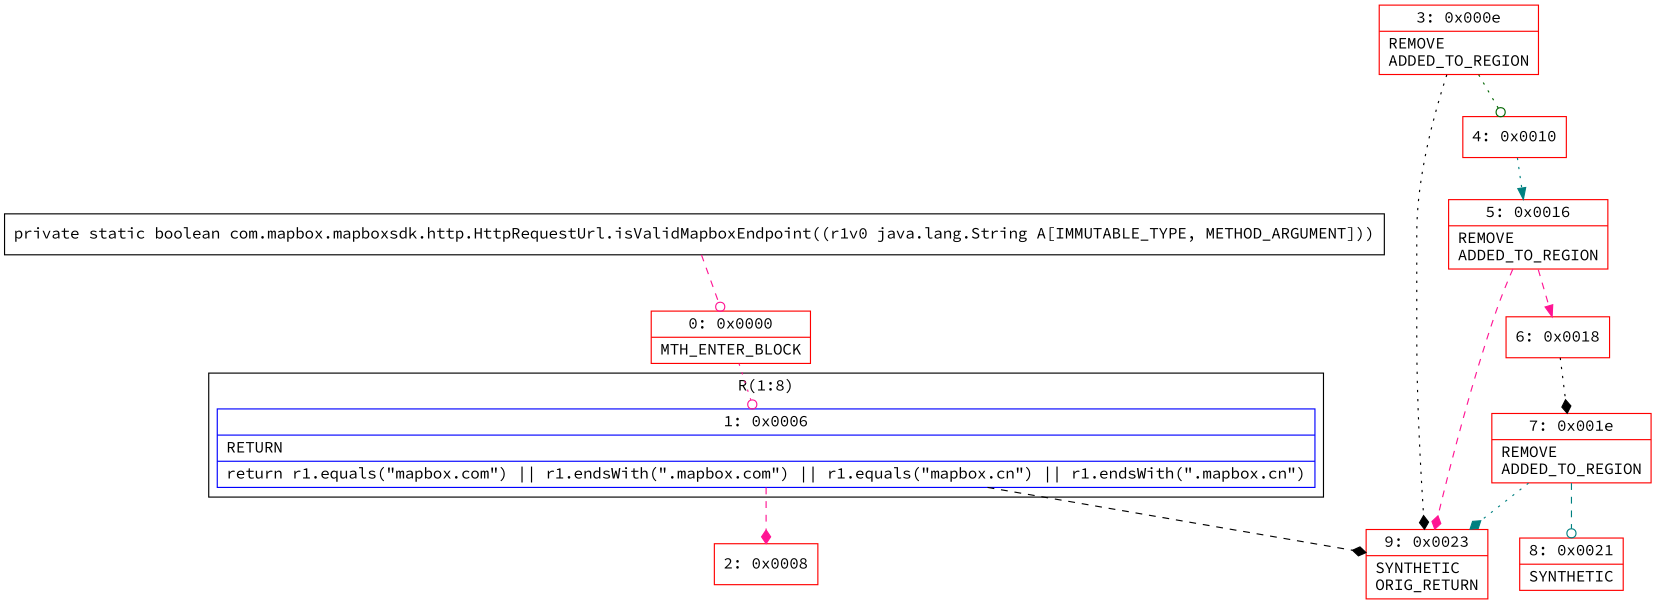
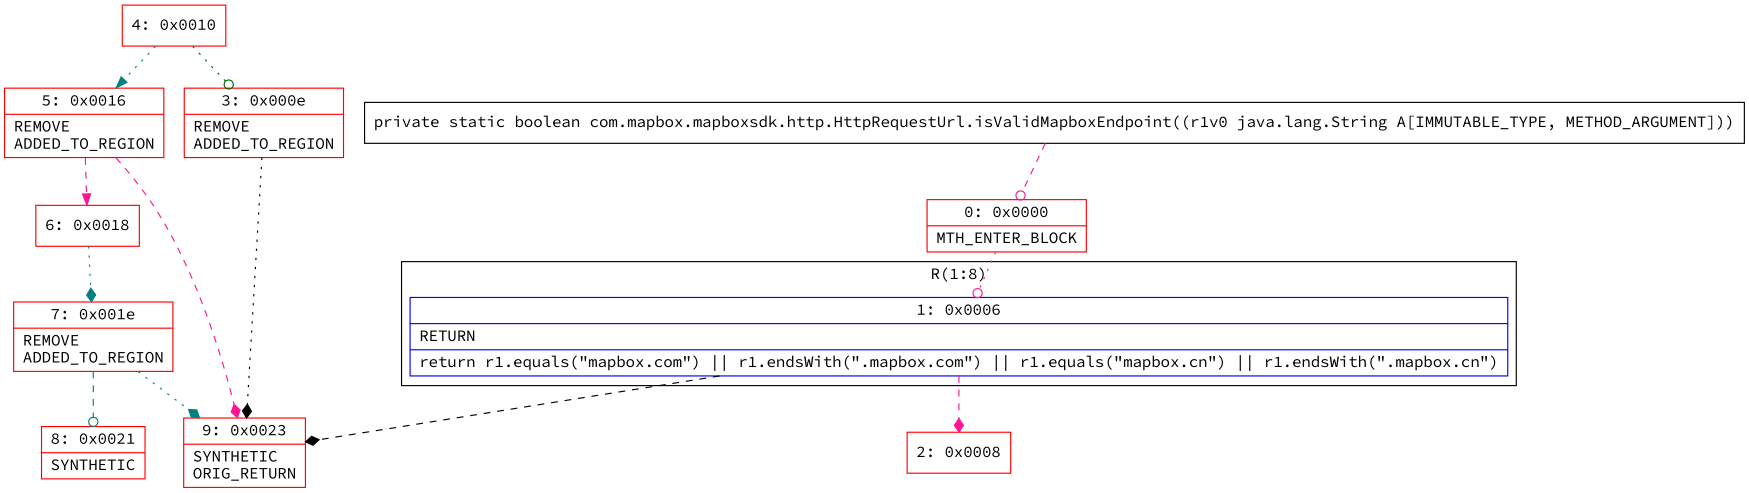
(1488, 91) -> (209, 64)
(1563, 379) -> (90, 267)
